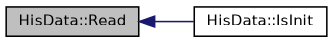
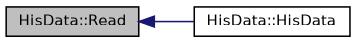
(261, 22) -> (272, 22)
